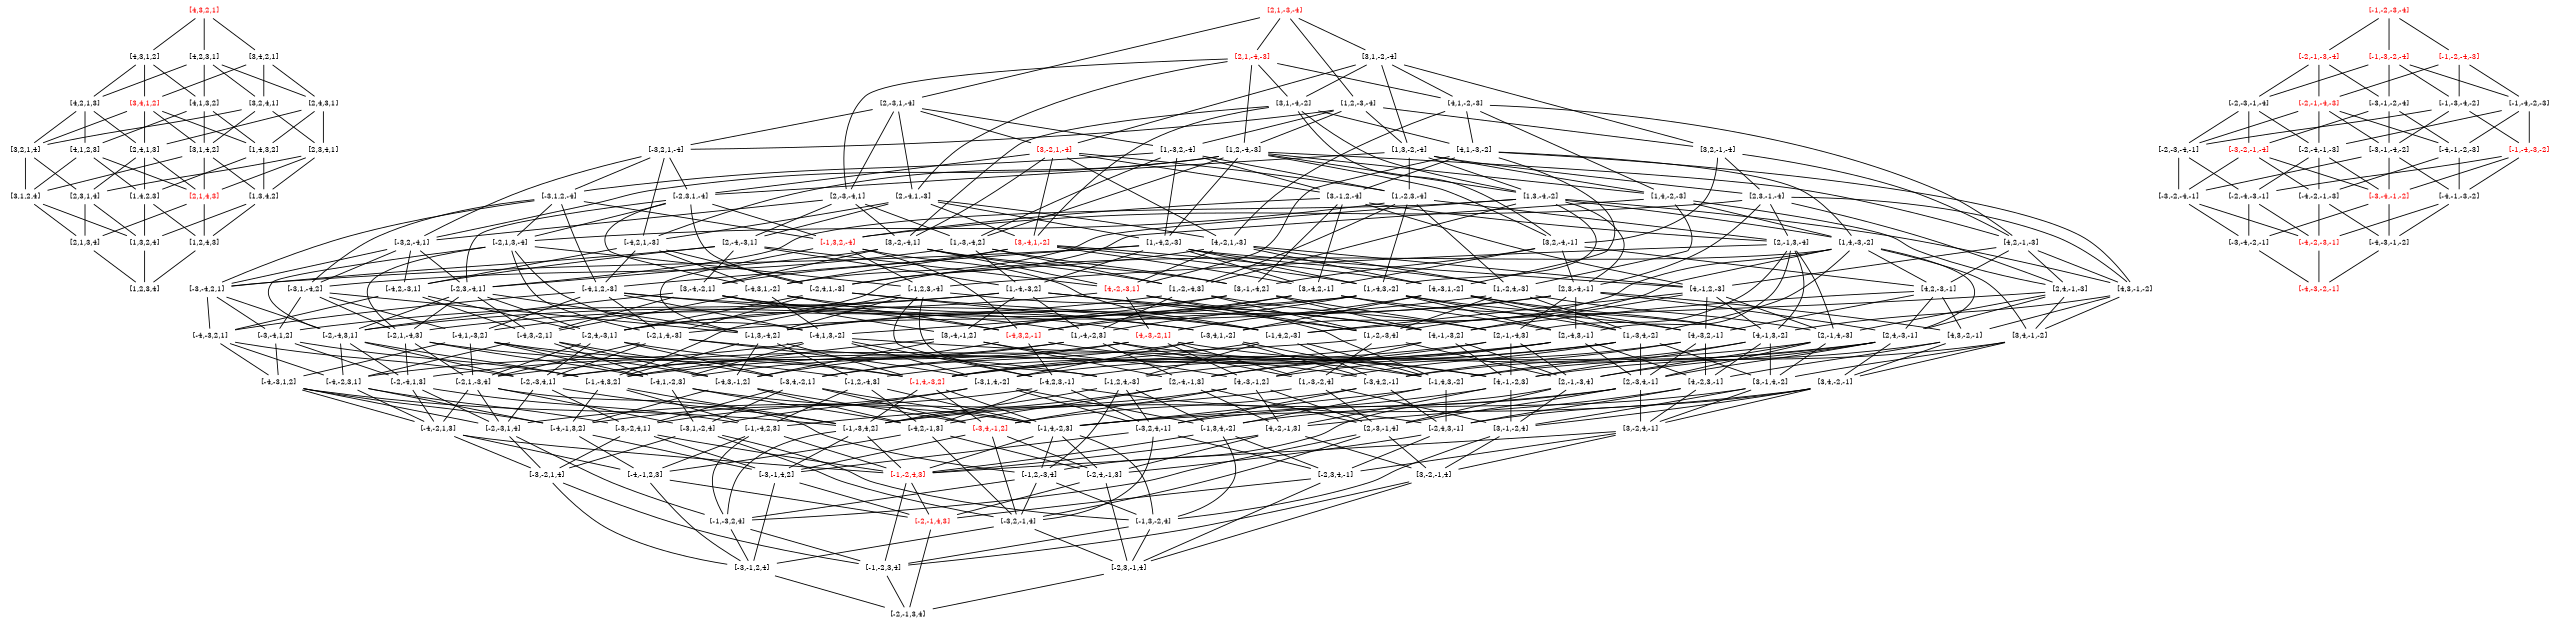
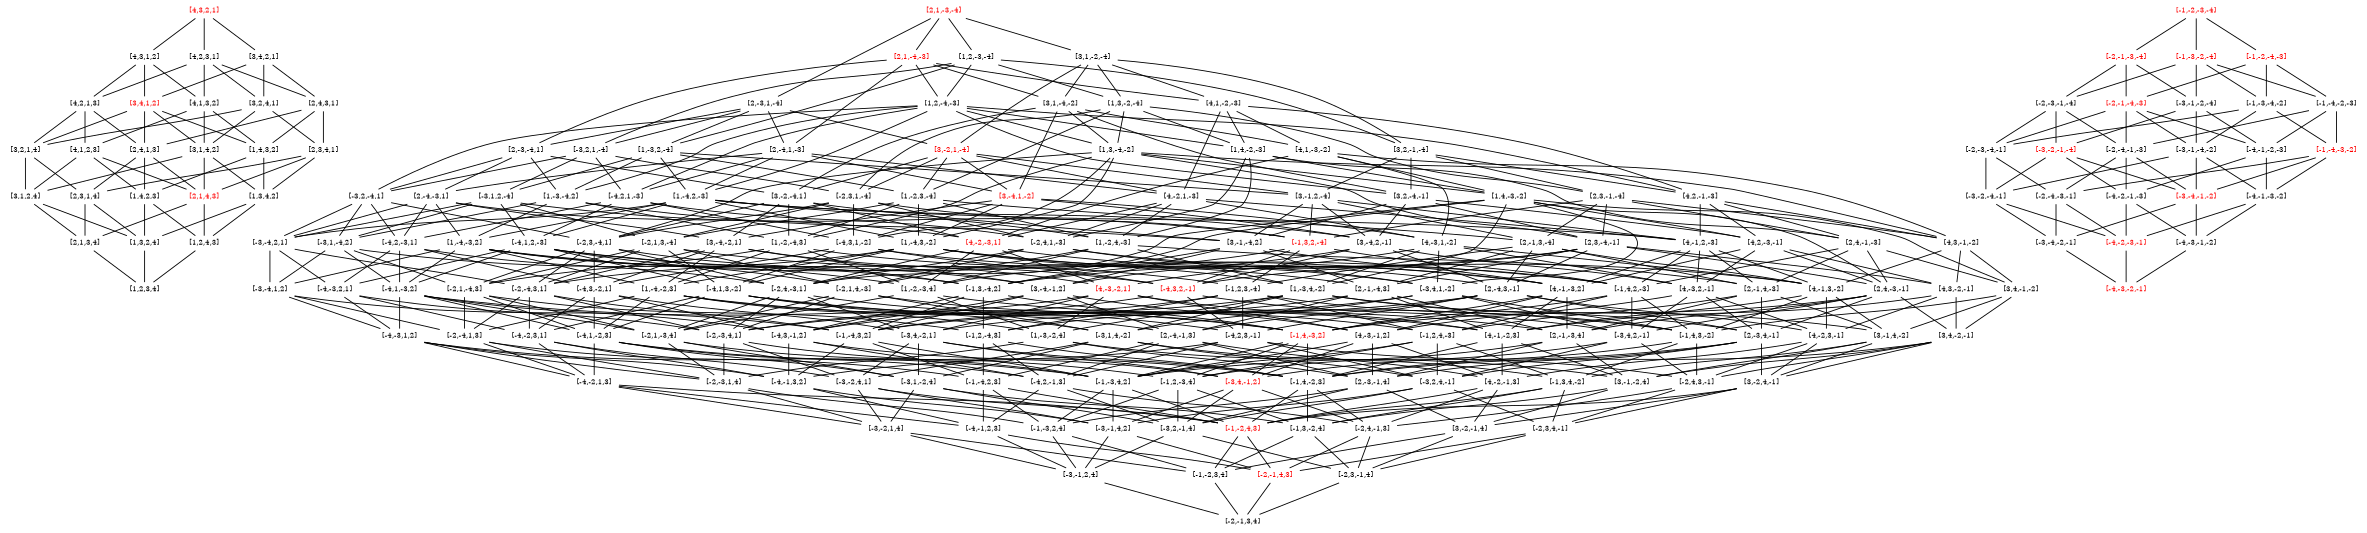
(1409, 174) -> (1362, 174)
none -> (400, 266)
(844, 313) -> (1113, 313)
(456, 406) -> (594, 359)
(1047, 452) -> (1243, 359)
